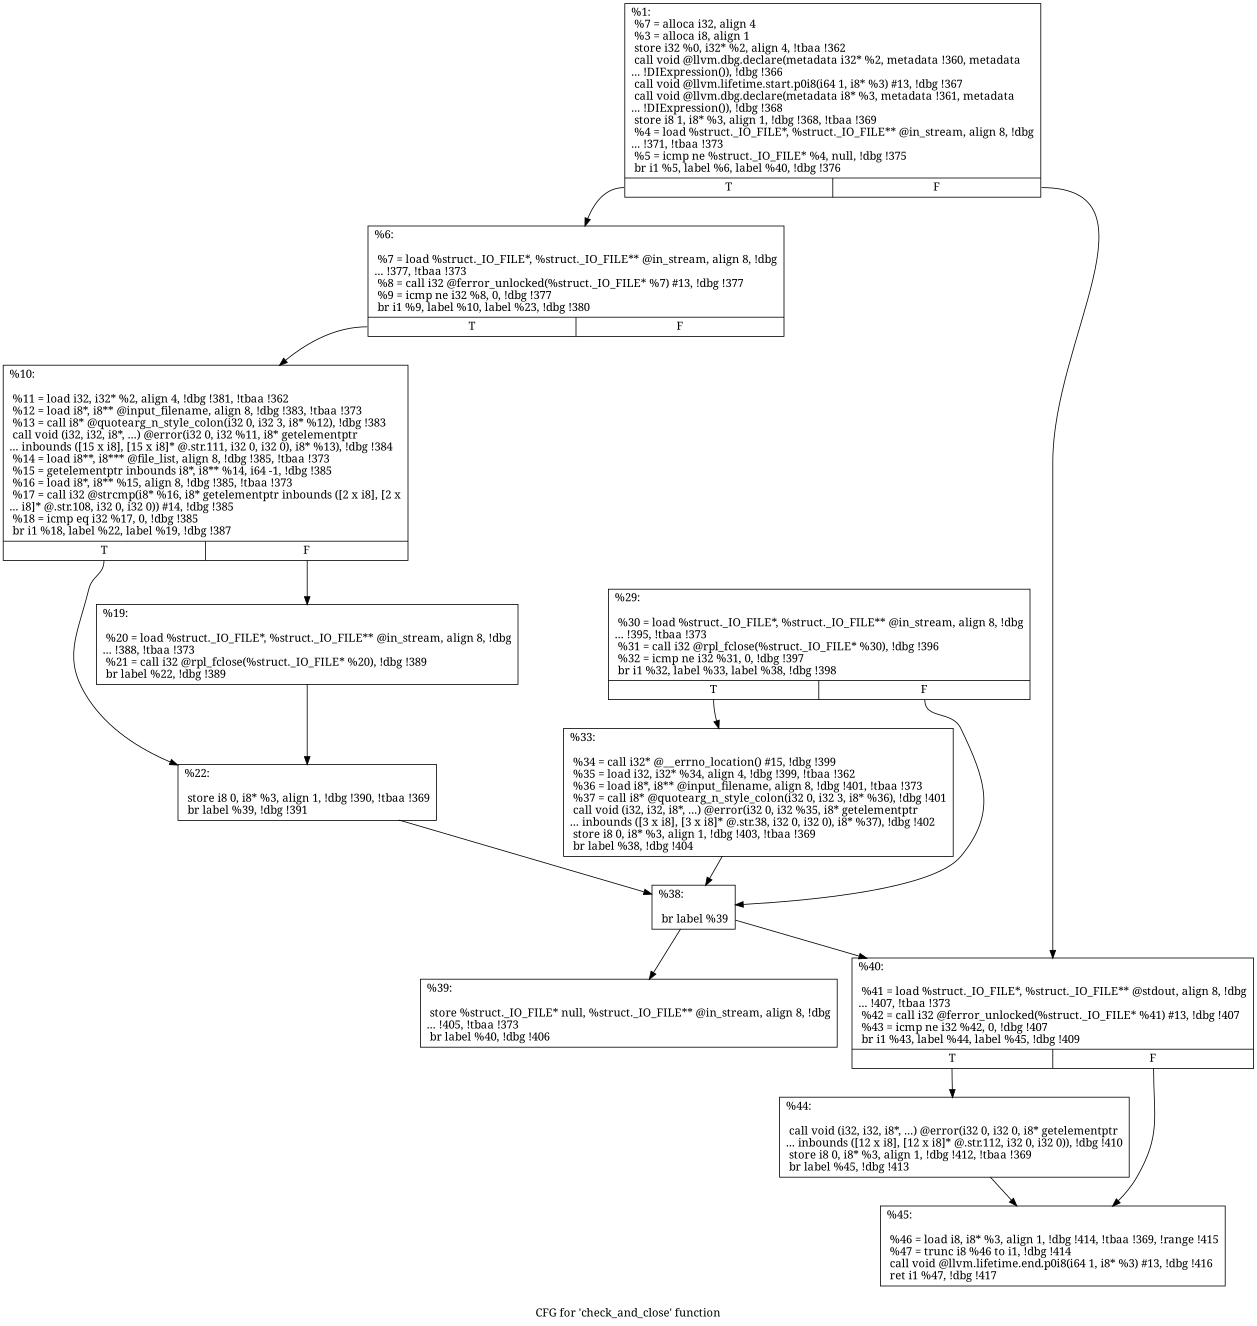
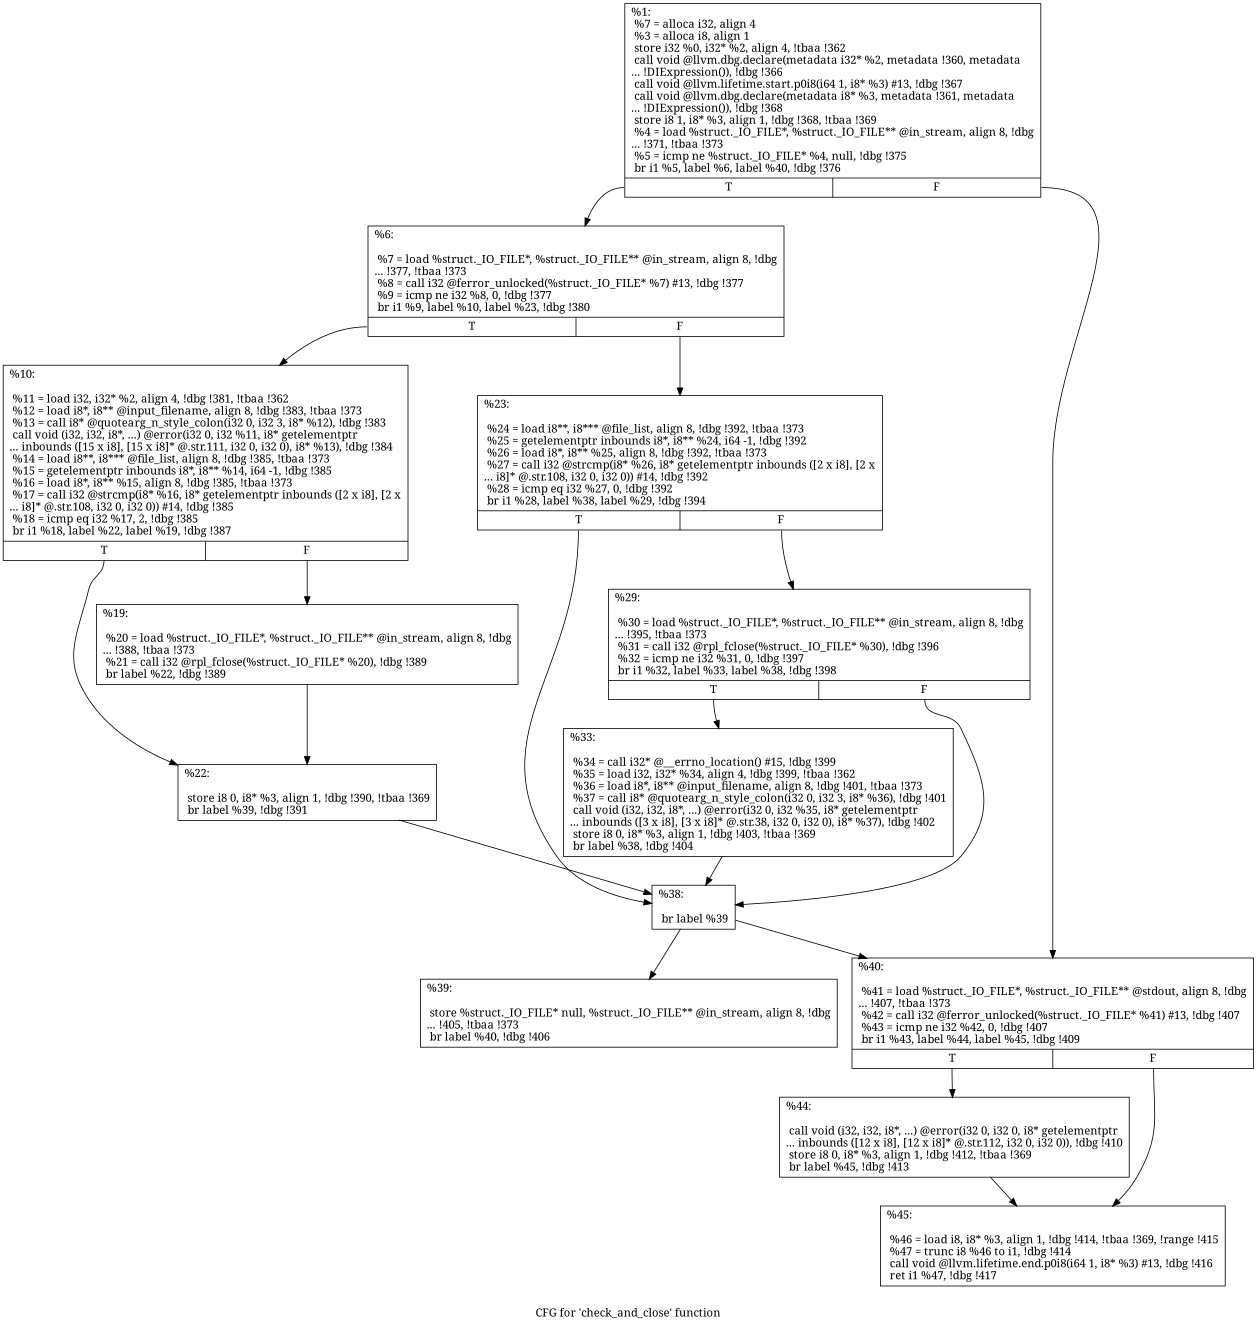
none -> (680, 463)
(104, 519) -> (104, 519)
